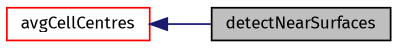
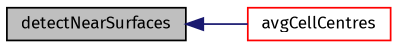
(190, 24) -> (226, 24)
